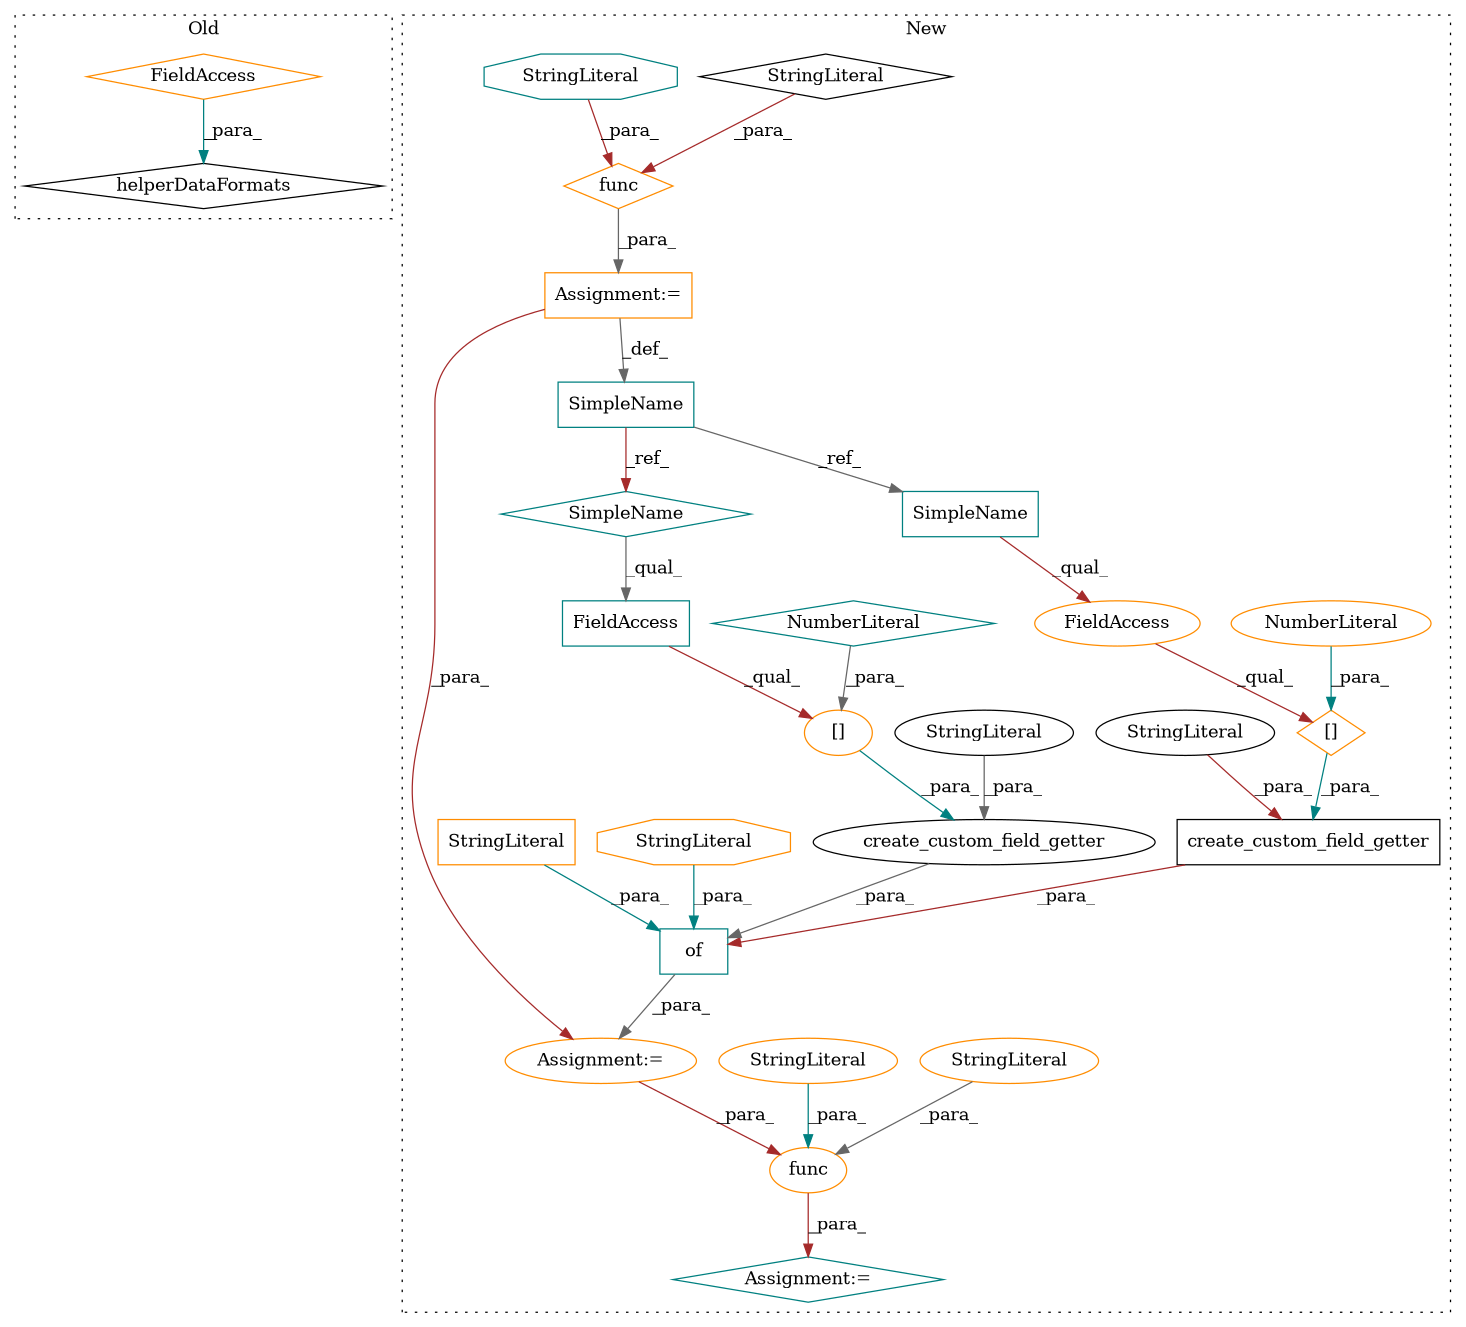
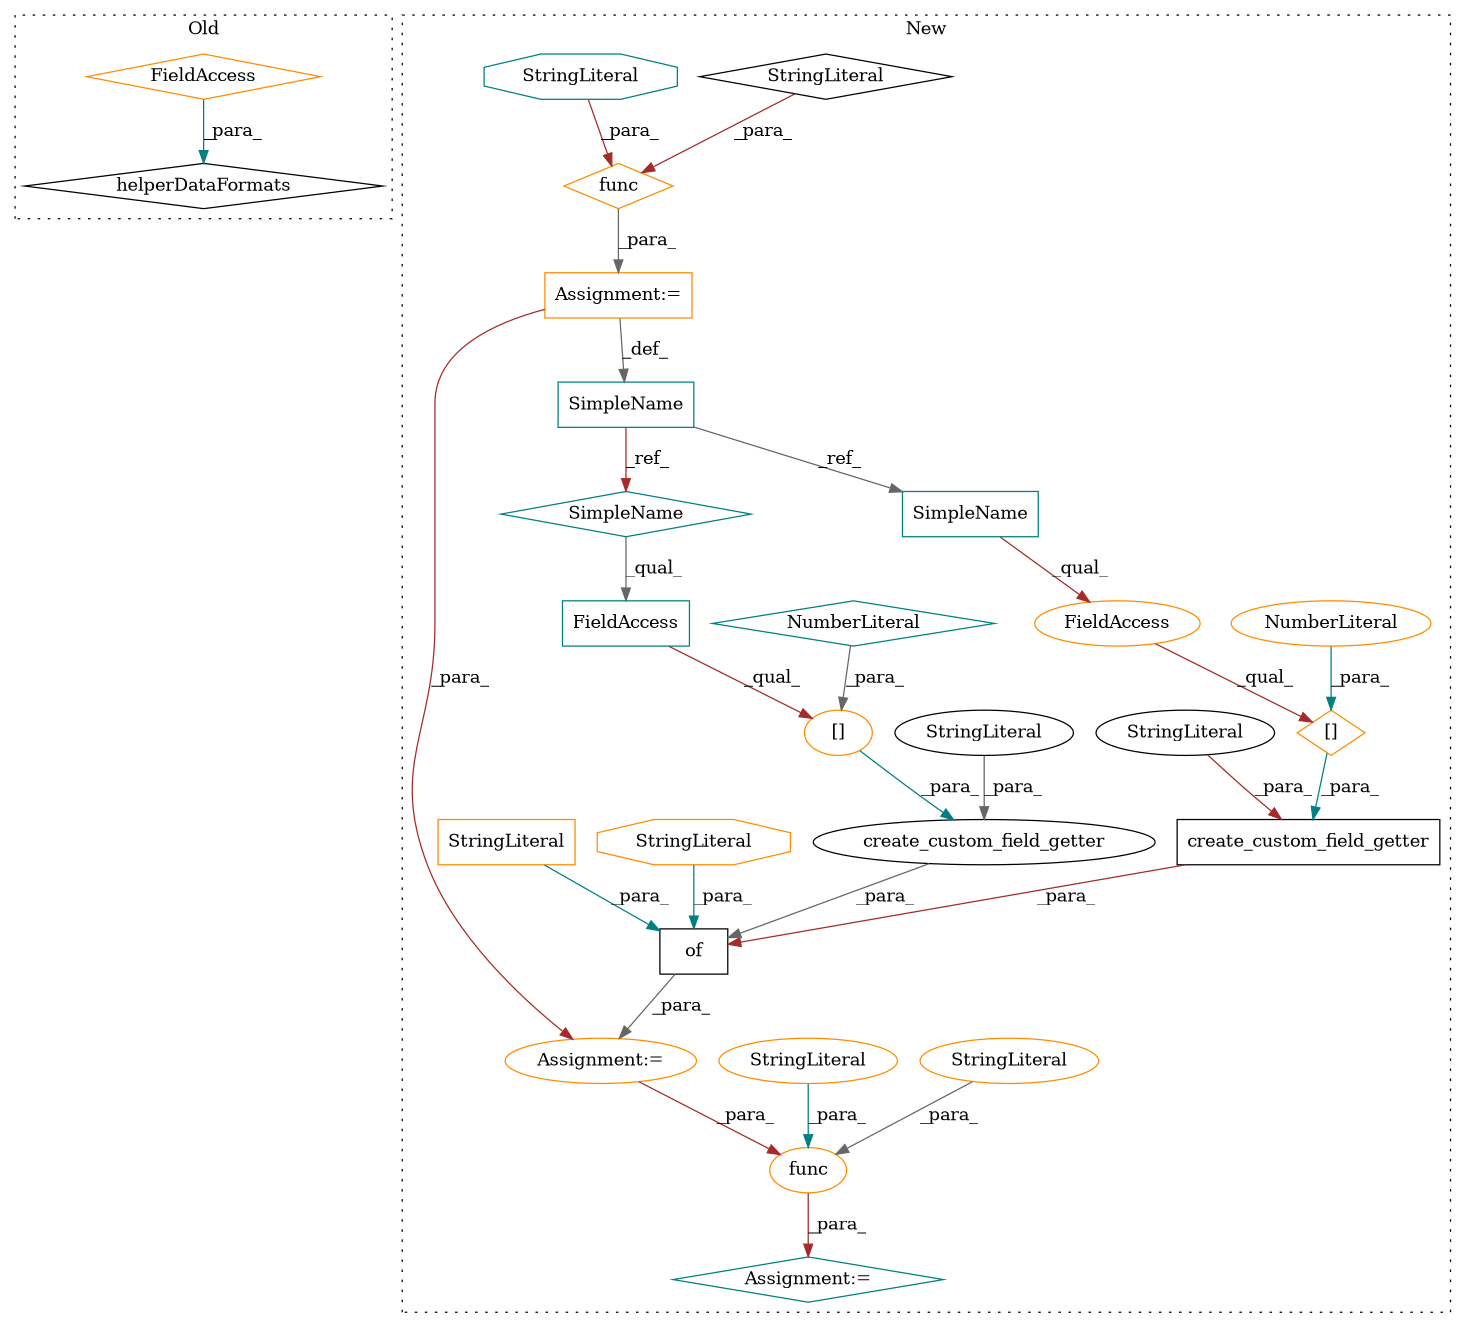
(694, 952) -> (694, 952)
